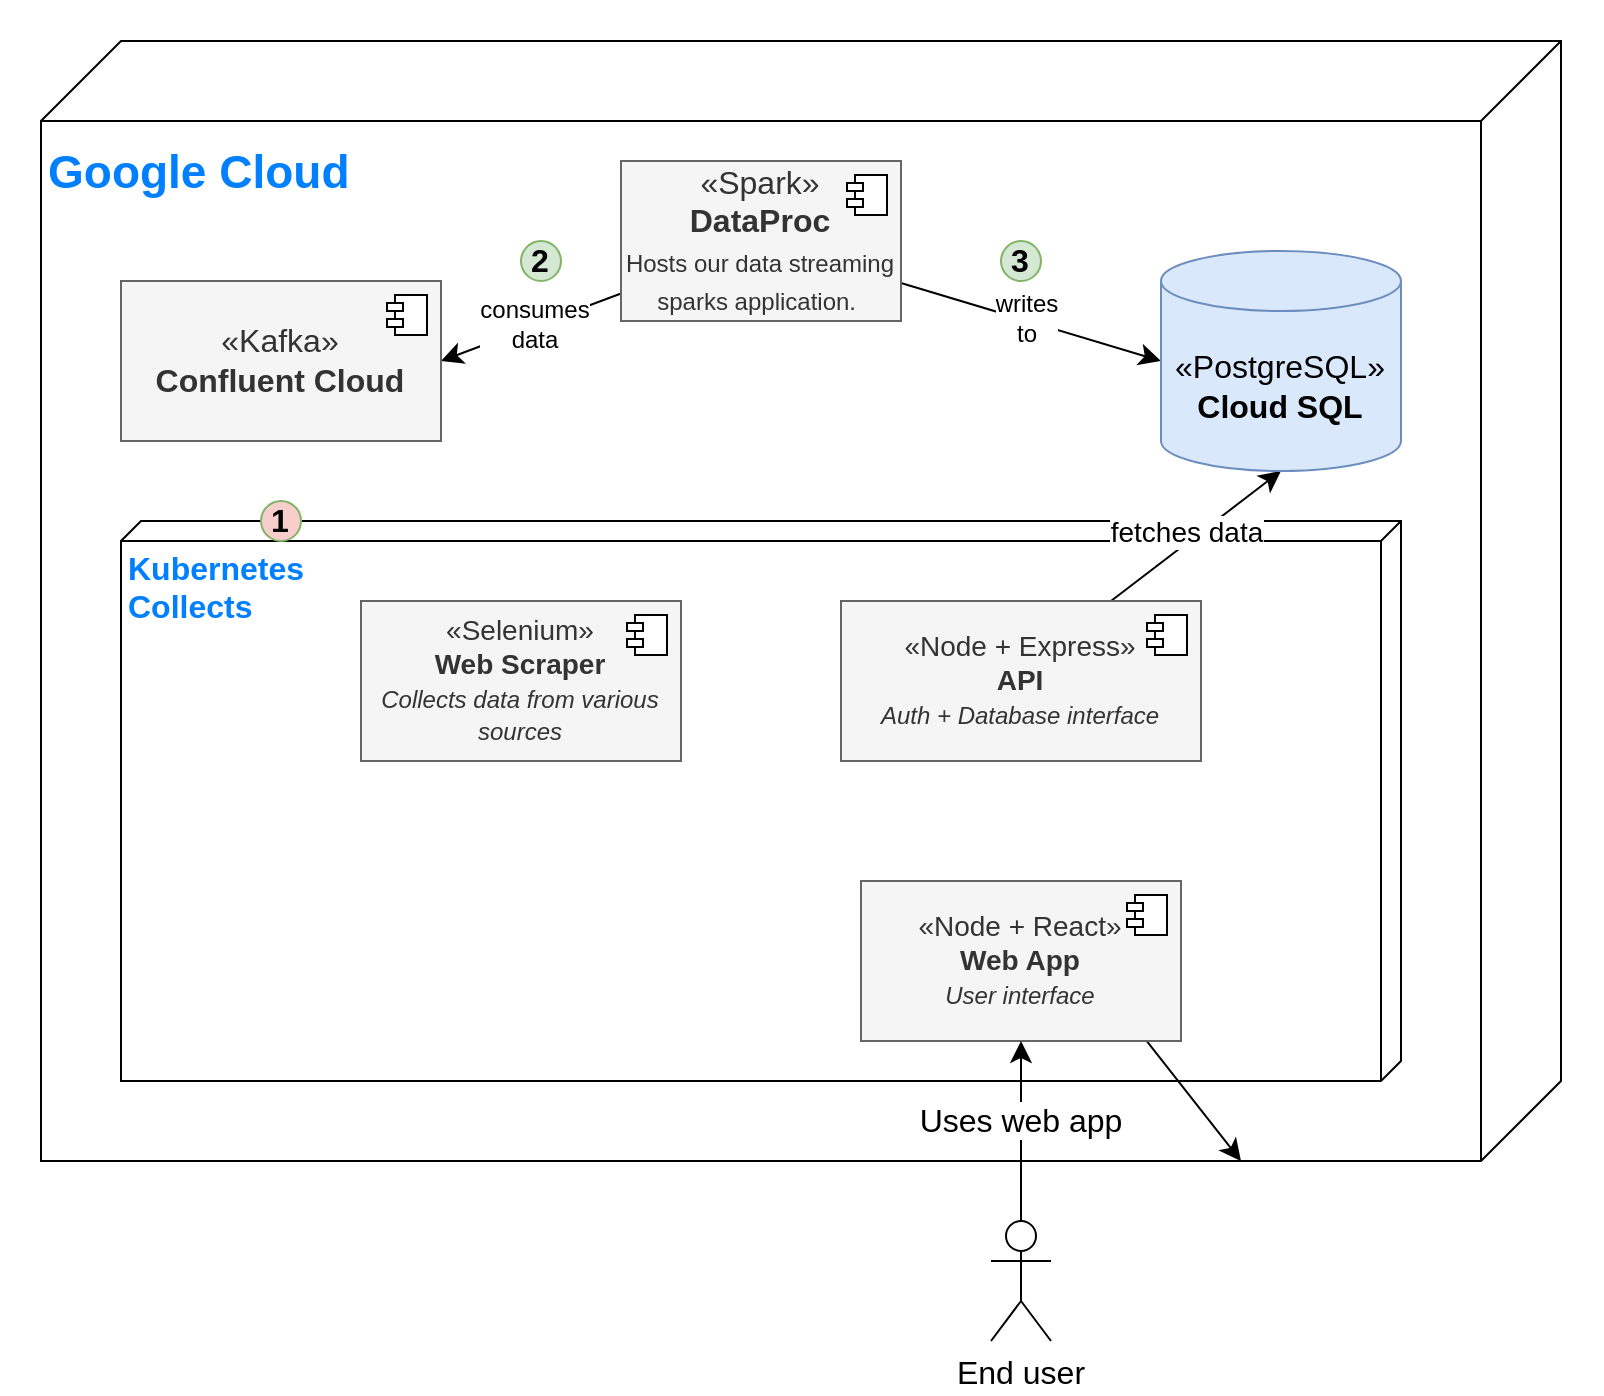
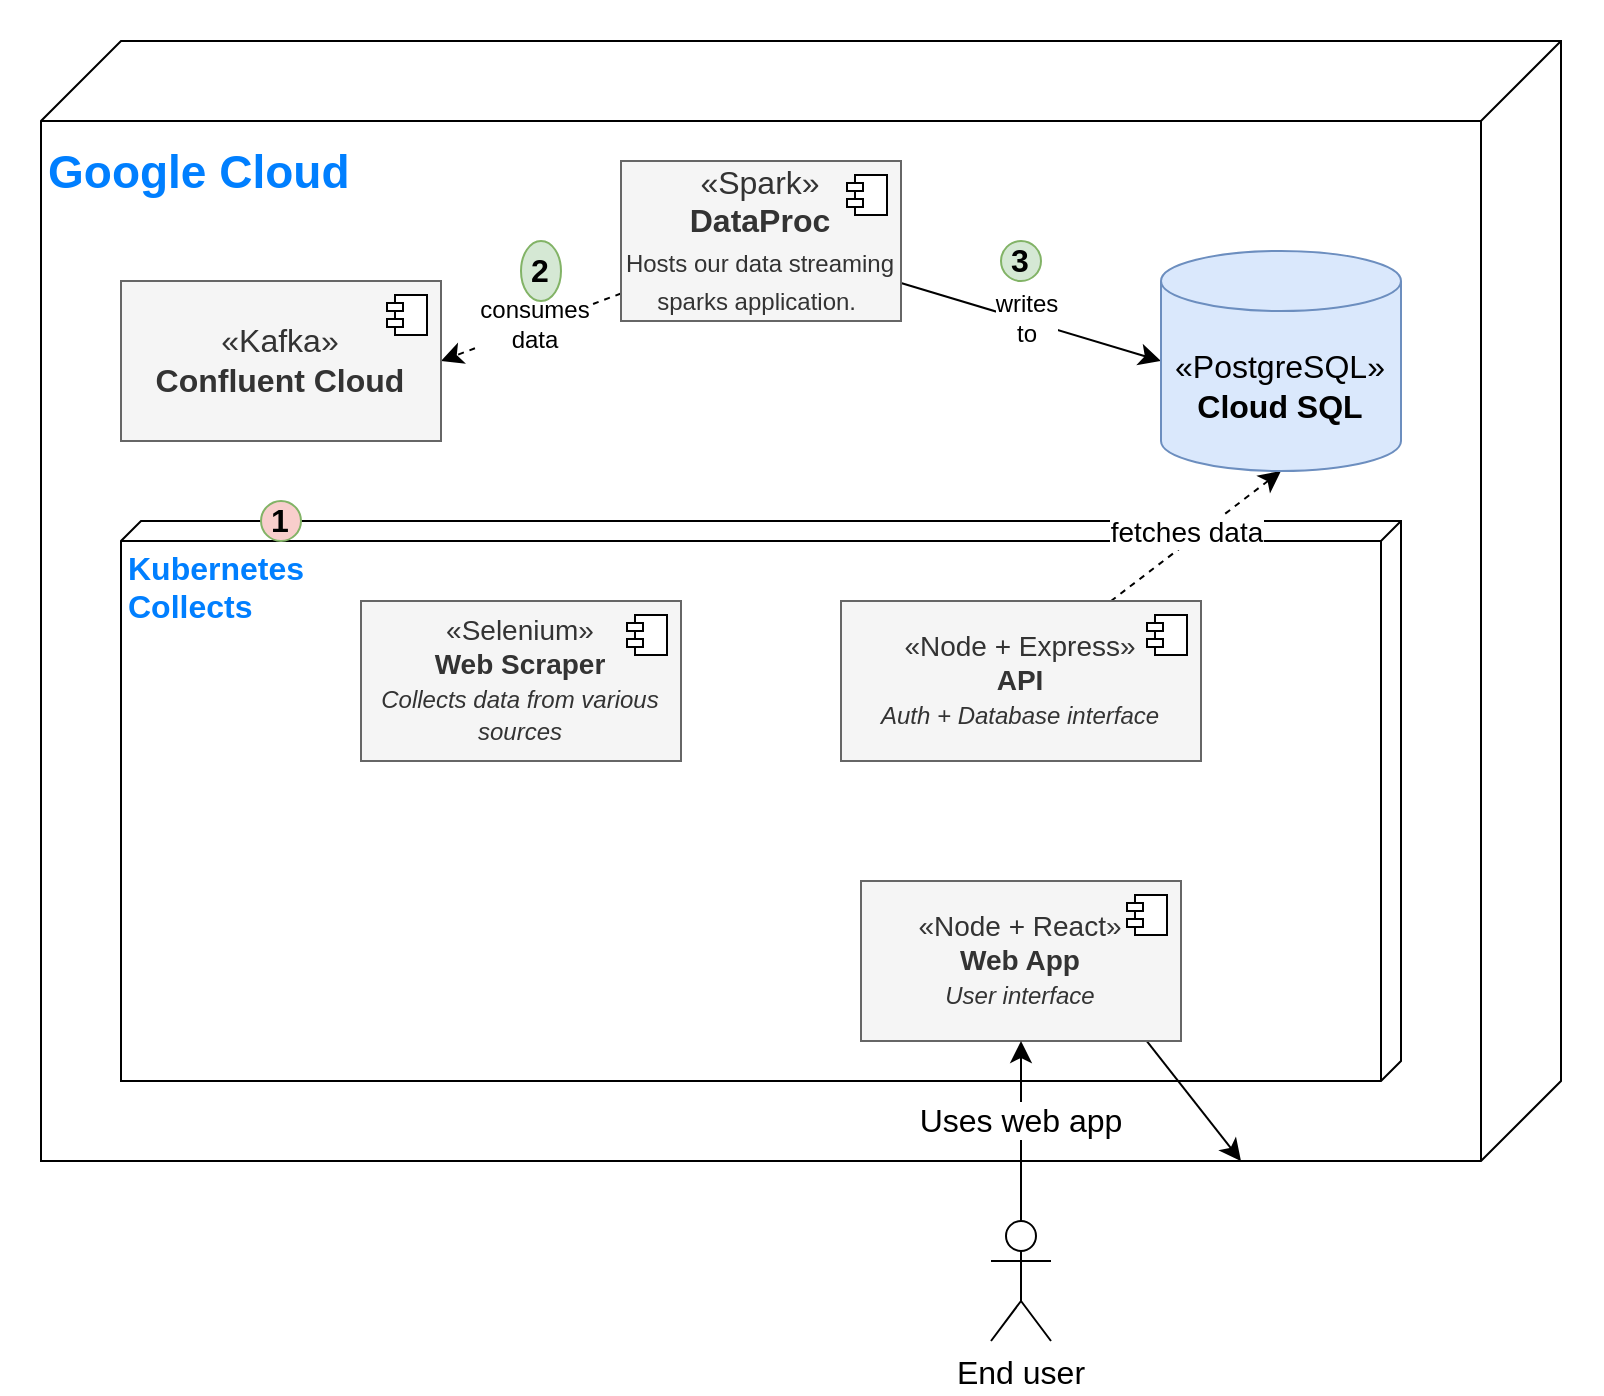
(541, 261) -> (541, 271)
(602, 301) -> (602, 301)
(1147, 573) -> (1147, 573)
